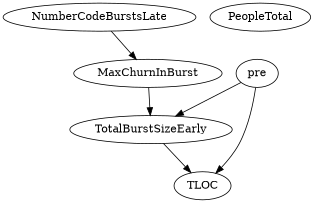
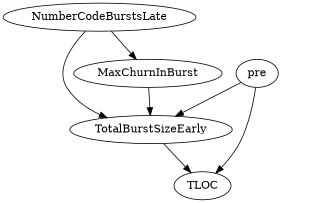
(260, 17) -> none
none -> (63, 78)
